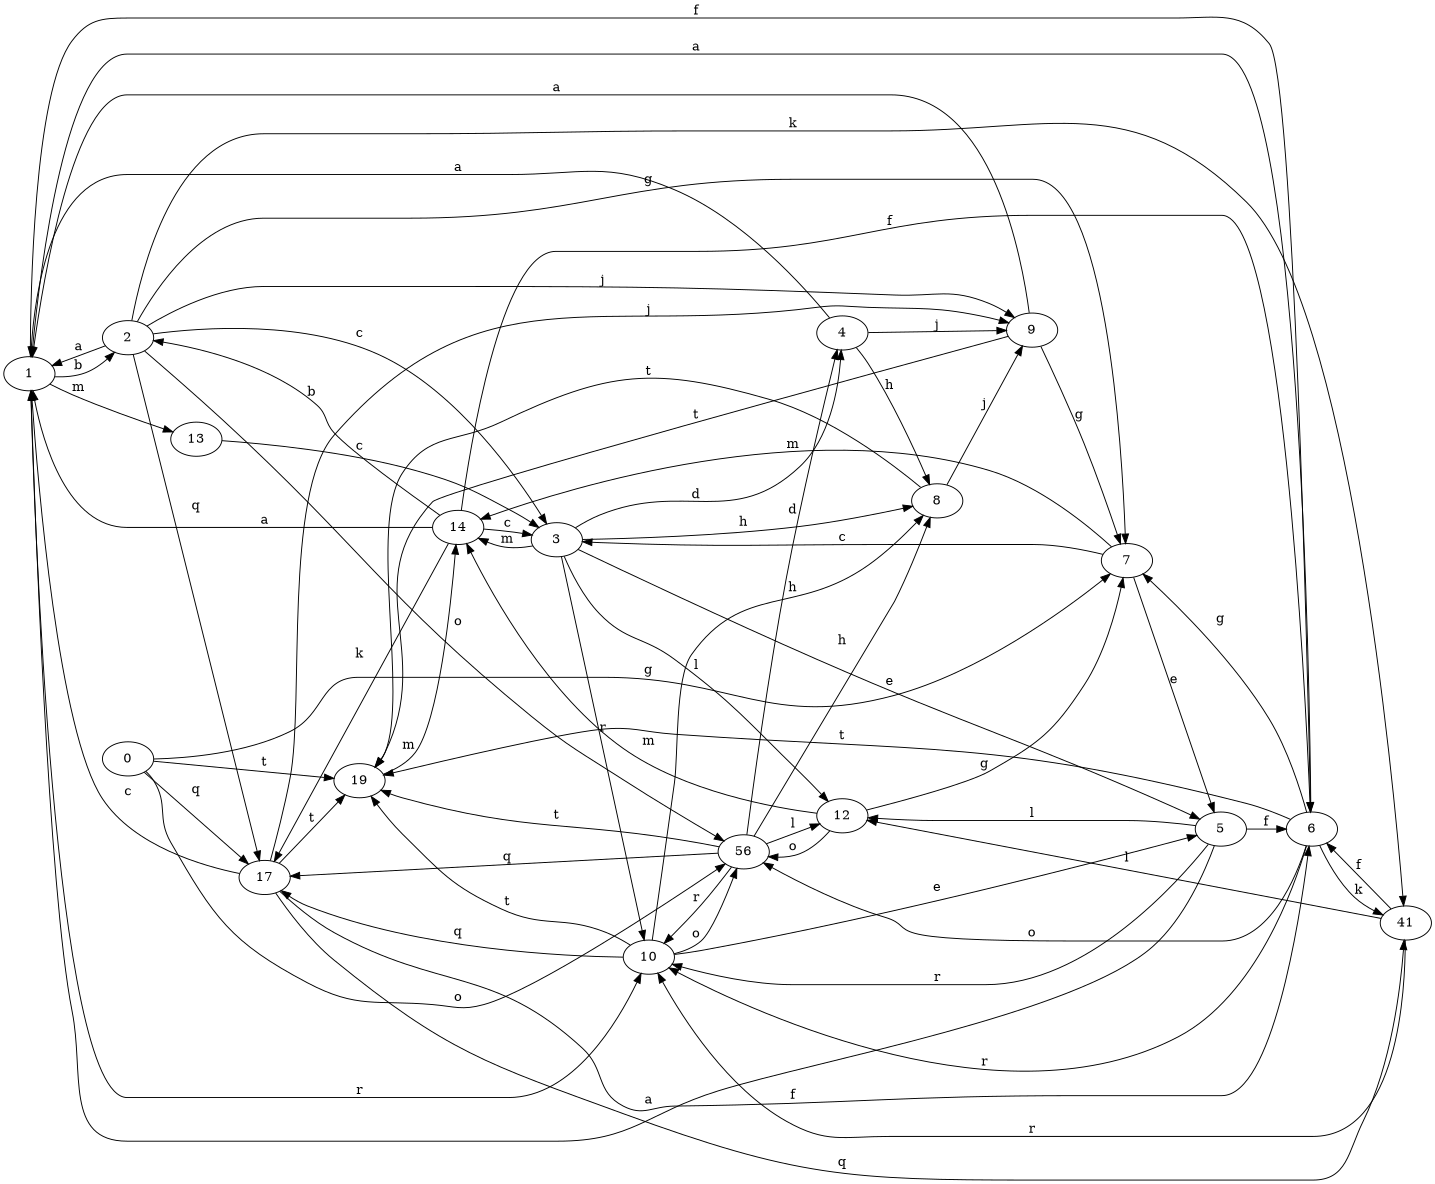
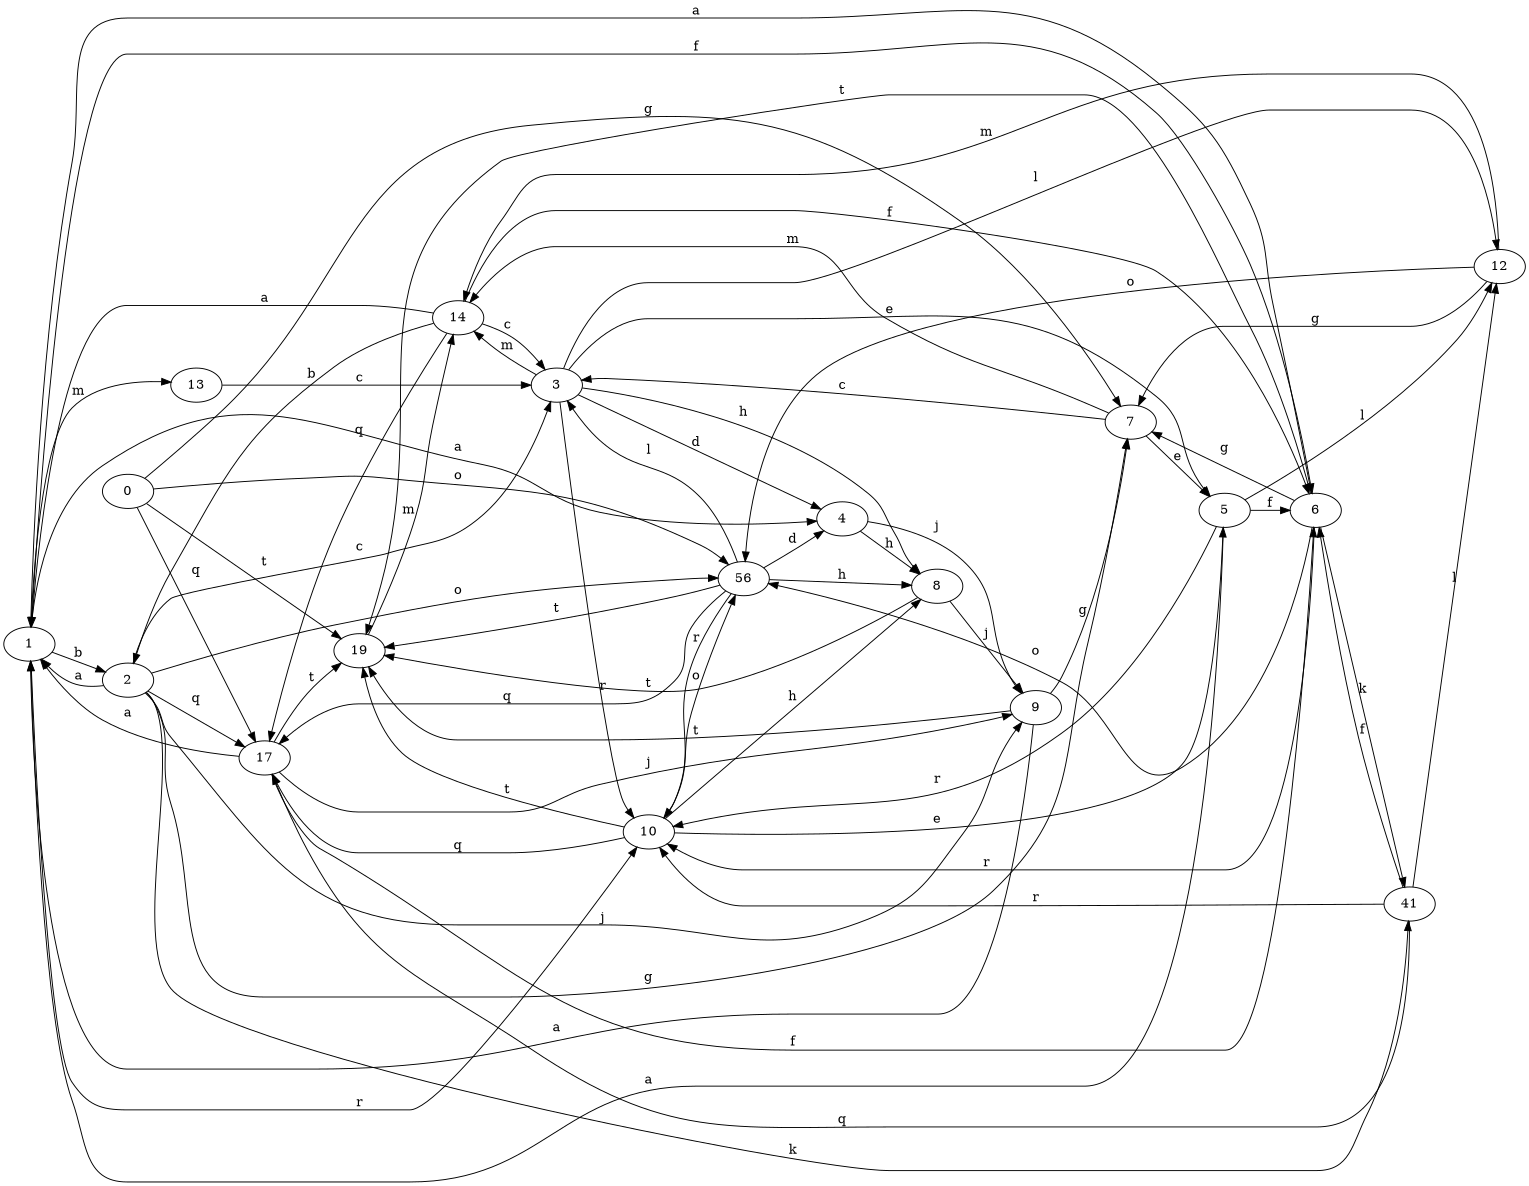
(396, 175) -> (365, 435)
(360, 654) -> (360, 430)
(128, 792) -> (128, 713)
(789, 836) -> (666, 474)
(885, 1177) -> (850, 1127)
